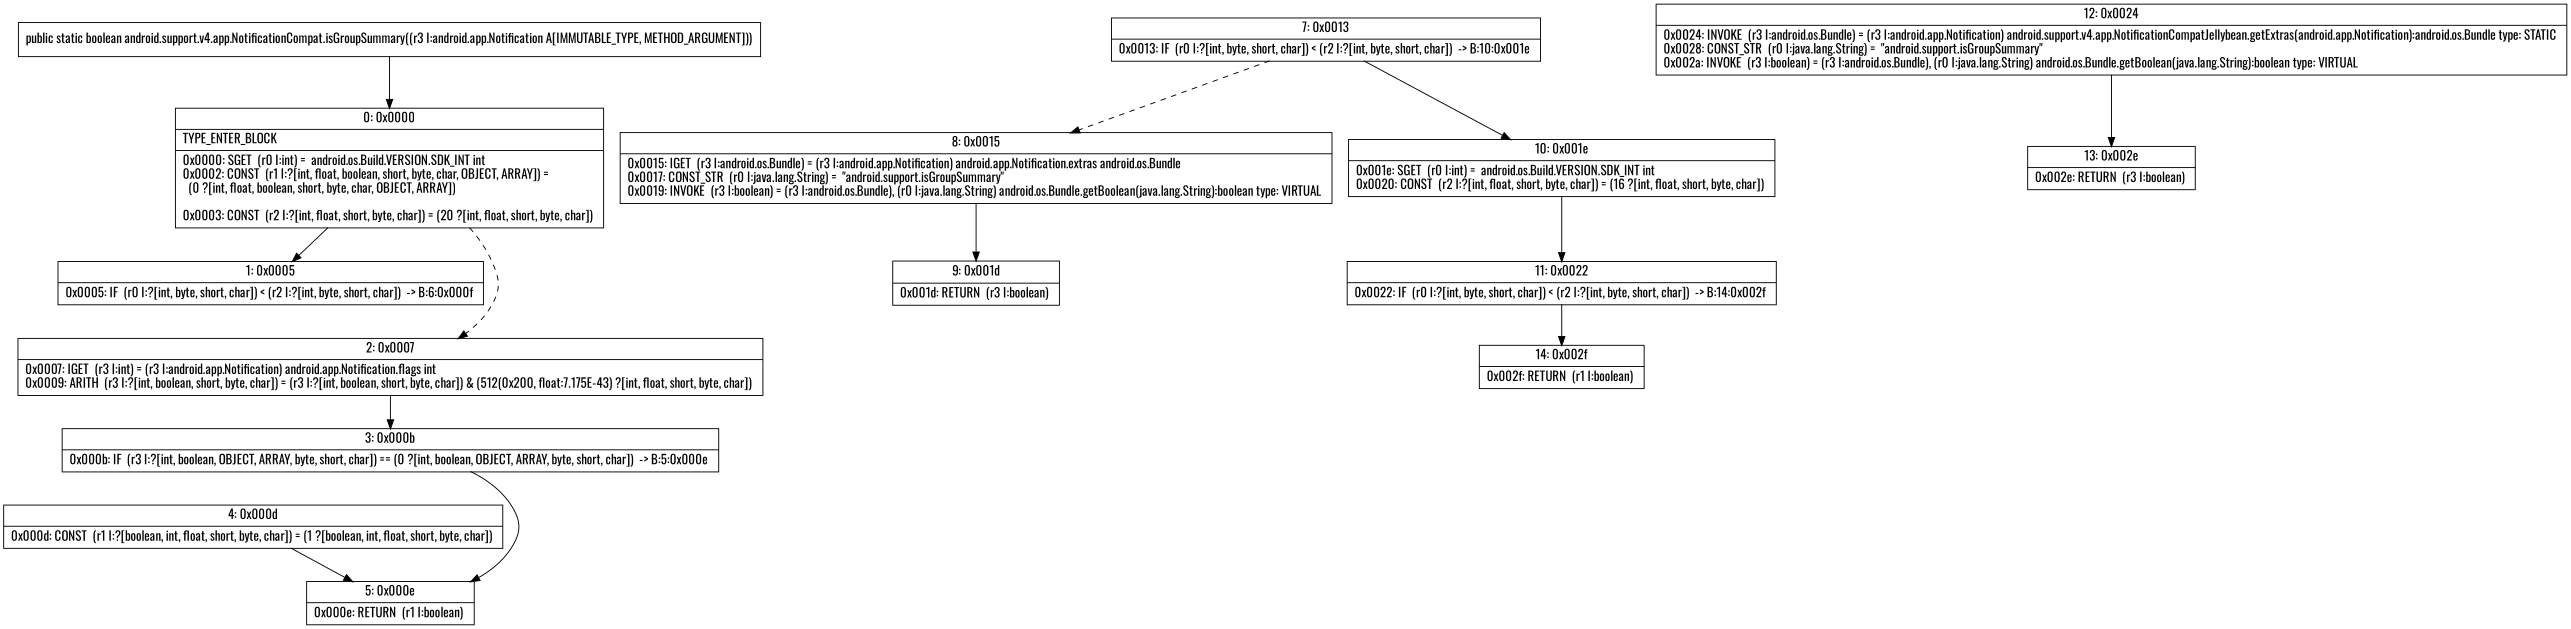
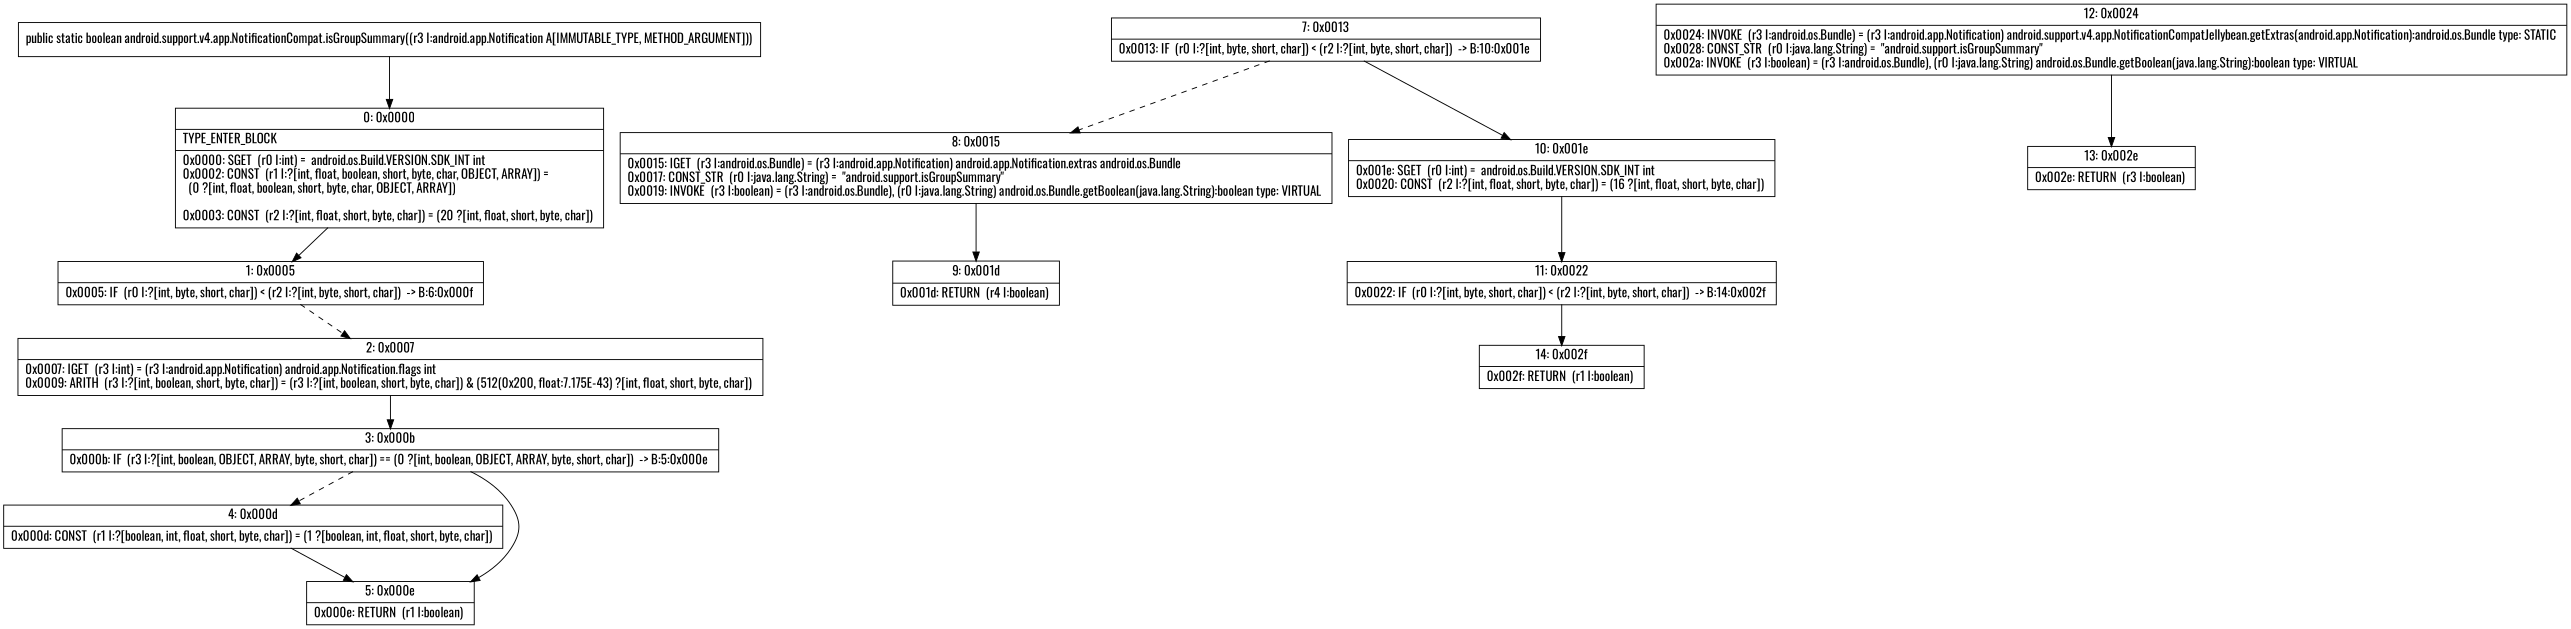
(498, 282) -> (321, 319)
(976, 294) -> (976, 294)
none -> (326, 486)
